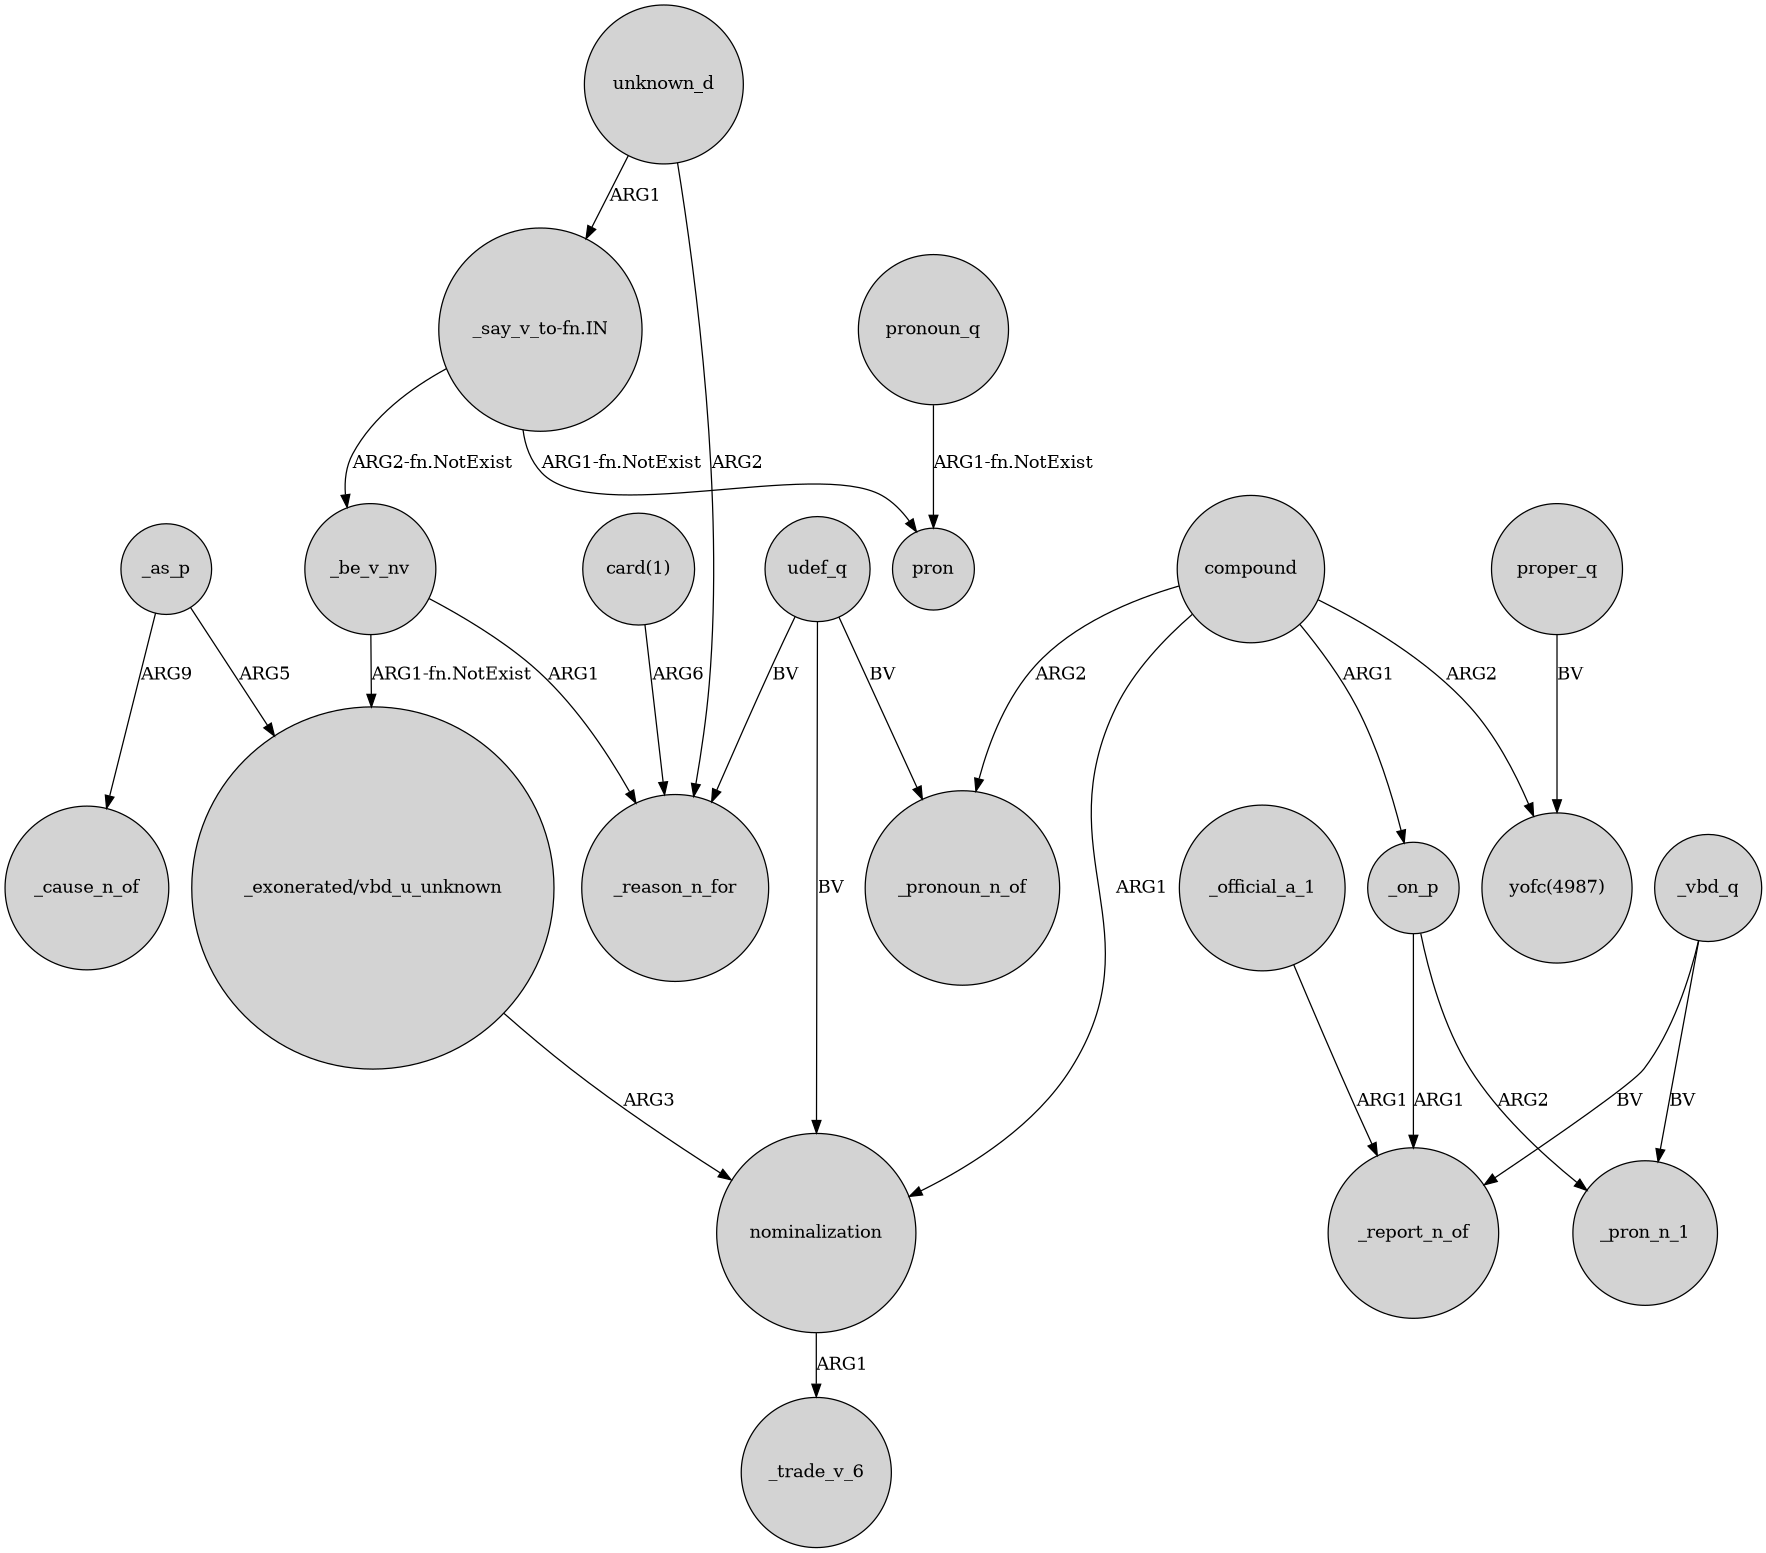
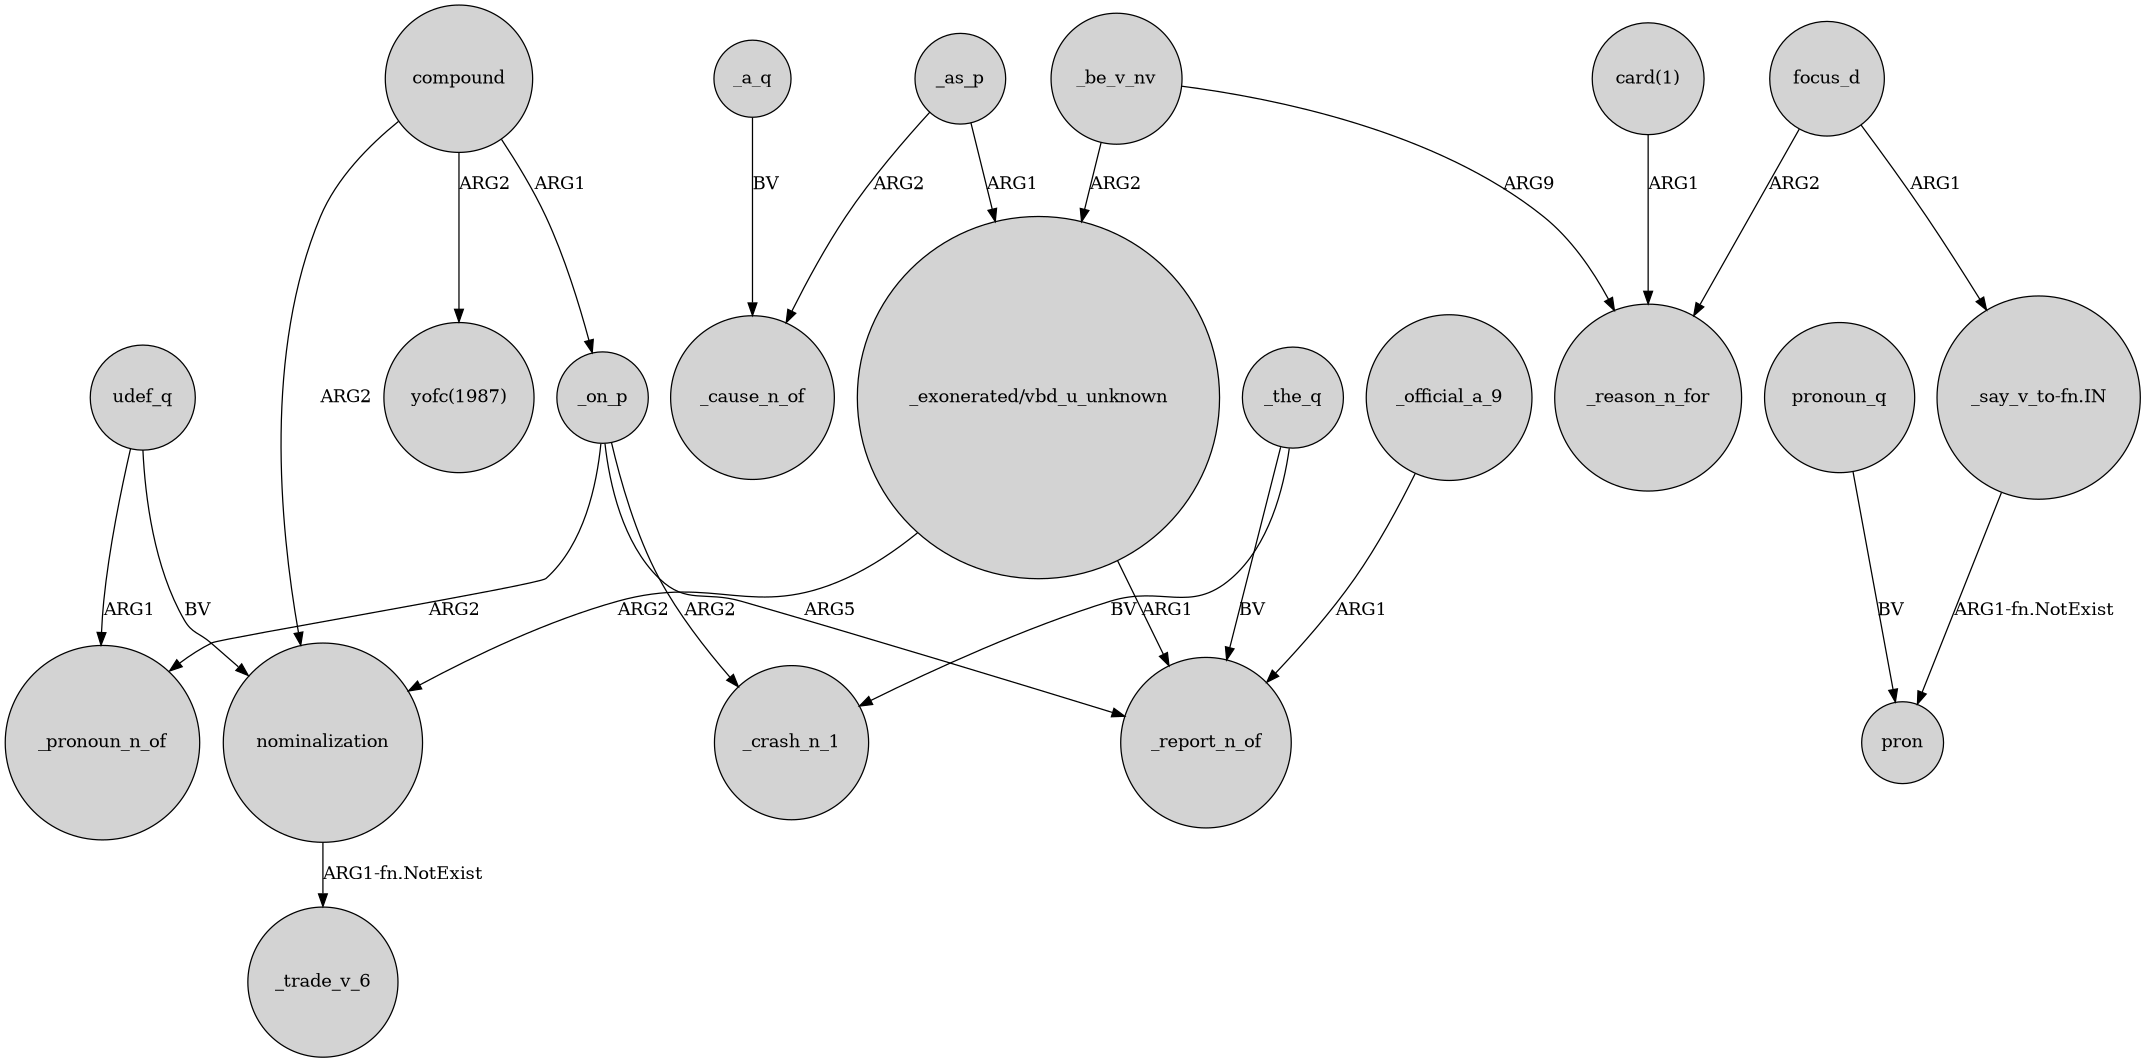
none -> (752, 79)
(664, 84) -> (1827, 79)
(378, 419) -> none
(1013, 463) -> (1891, 611)
(1557, 569) -> none
none -> (1140, 607)
(1049, 652) -> (434, 602)
(167, 675) -> (899, 185)
(265, 675) -> (1013, 185)
(452, 675) -> (1116, 185)
(574, 675) -> (1529, 185)
(678, 675) -> (1674, 185)
(882, 675) -> (130, 611)
(755, 703) -> none
(1142, 888) -> (346, 398)
(1262, 888) -> (1449, 398)
(1557, 888) -> (459, 398)
(1708, 888) -> (1293, 398)
(649, 1101) -> (644, 611)
(1439, 1101) -> (830, 611)
(1645, 1233) -> (792, 743)
(842, 1365) -> (403, 875)
